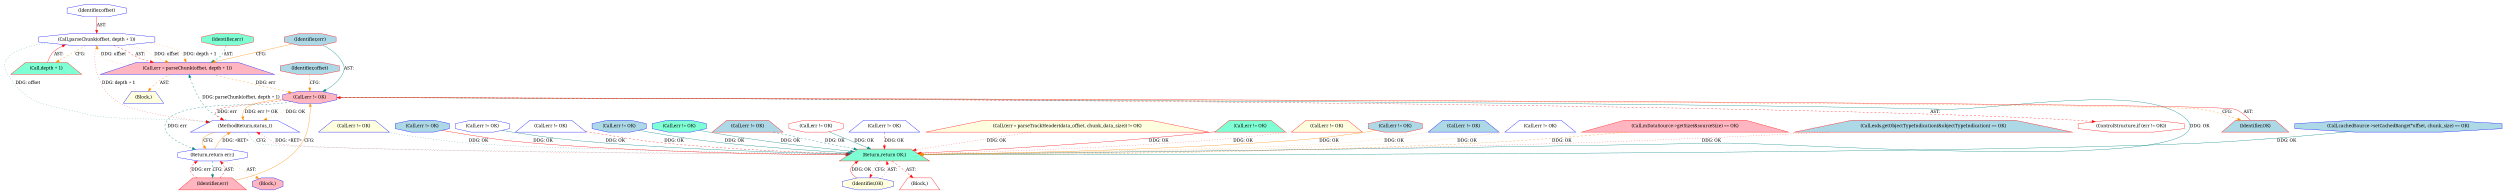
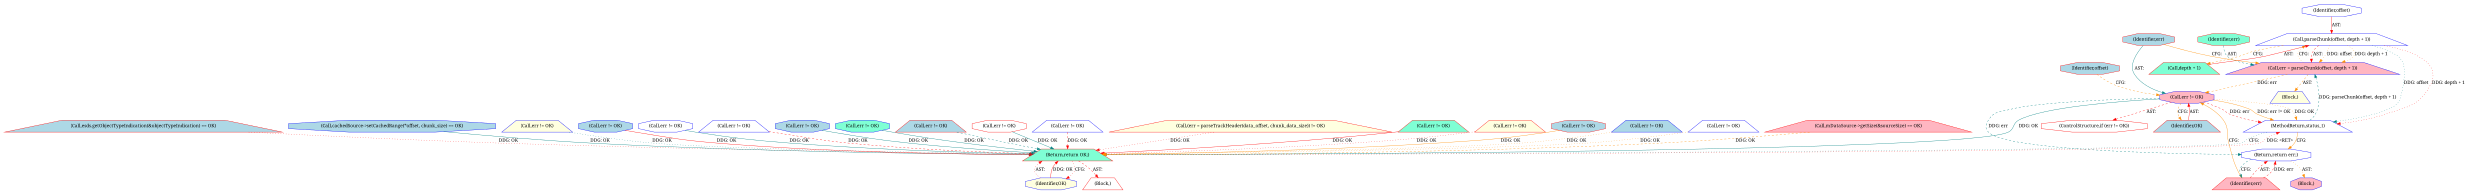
(97, 40) -> (2332, 40)
(114, 54) -> (2304, 54)
(220, 140) -> none
